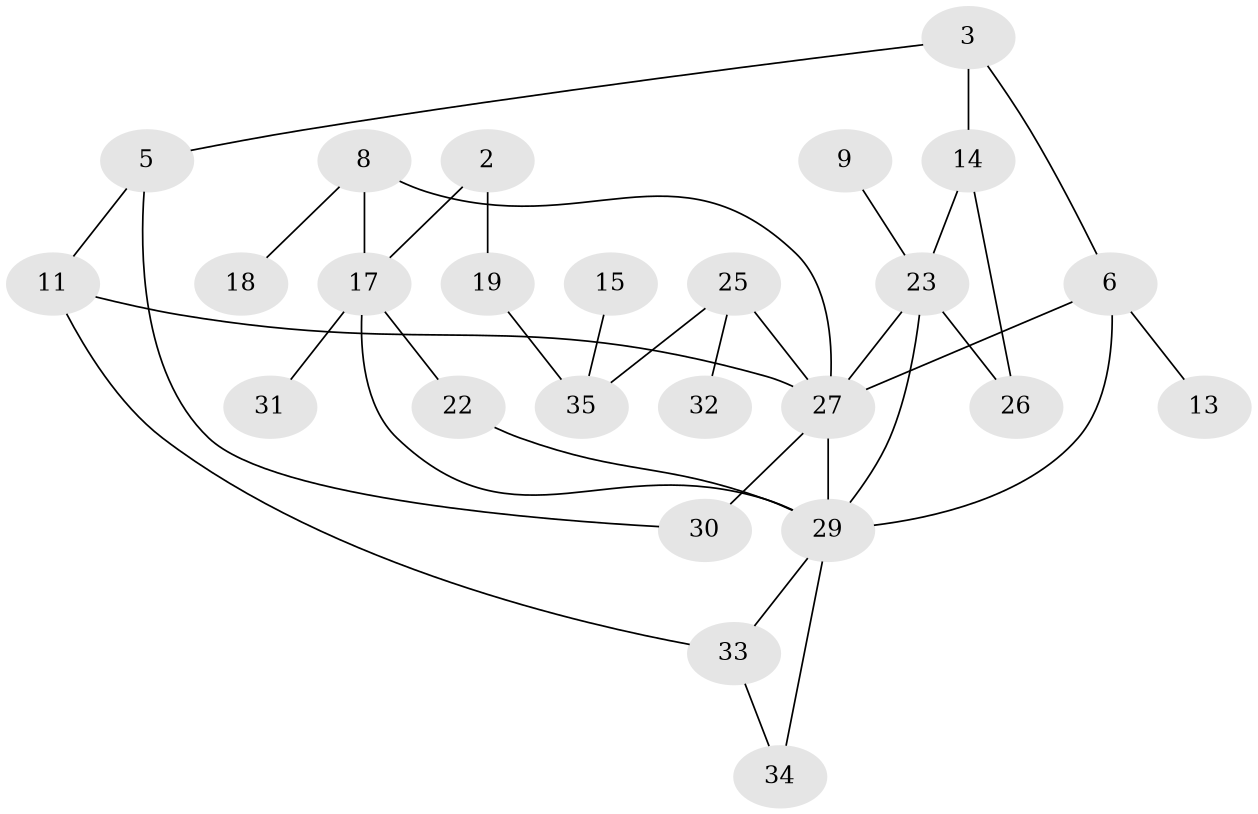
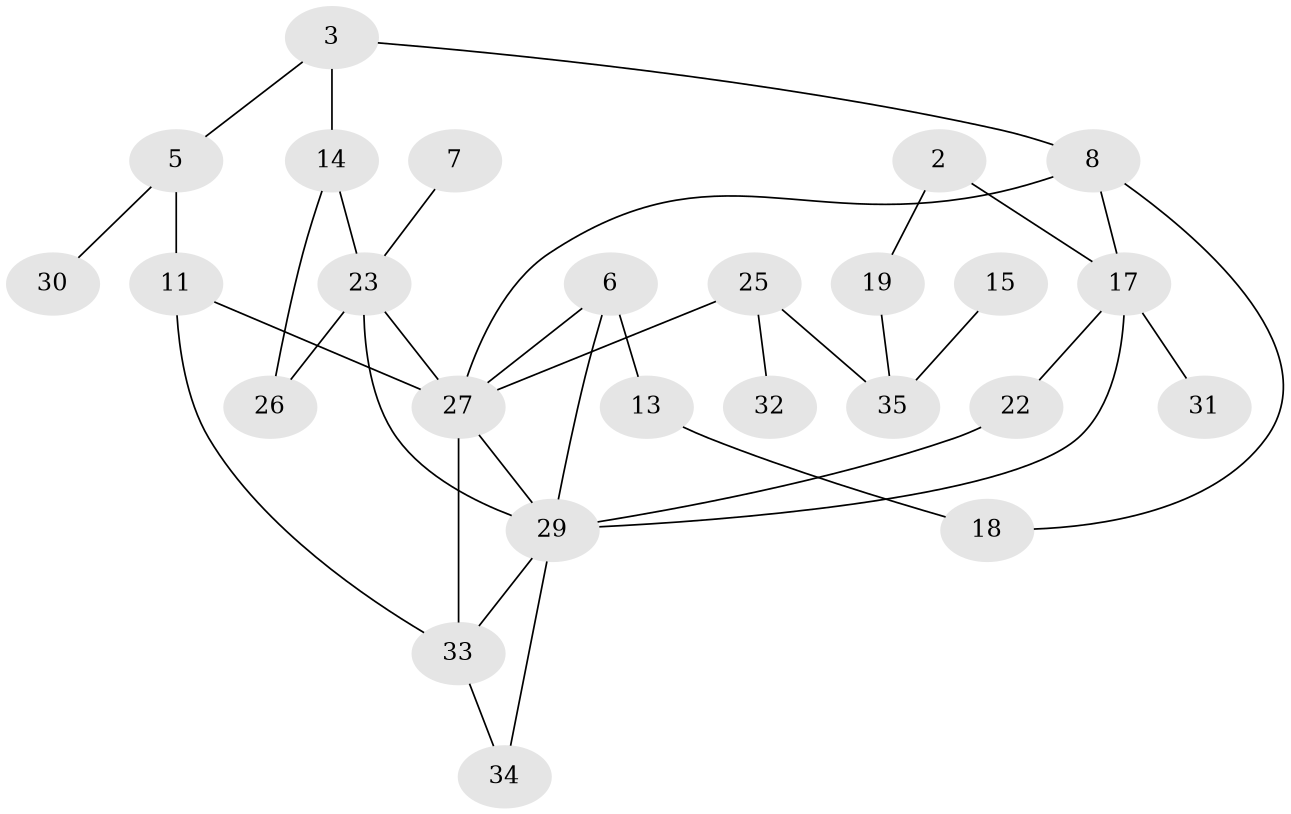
(1046, 158) -> (718, 80)
(845, 161) -> (455, 161)
(767, 469) -> (459, 530)
none -> (800, 471)
